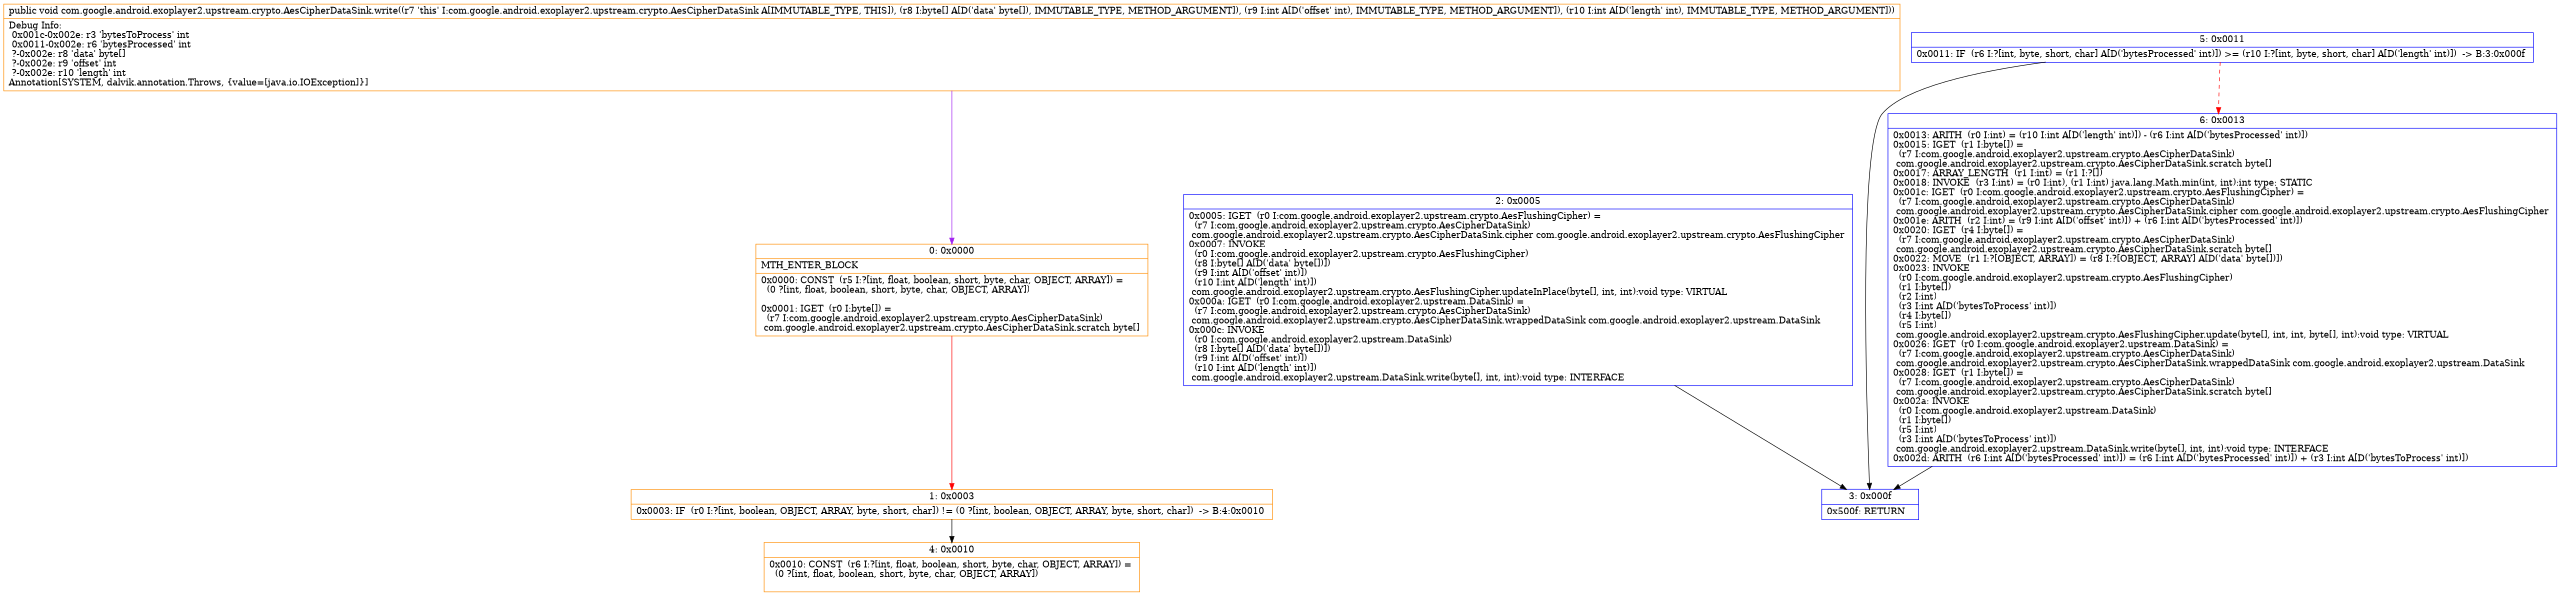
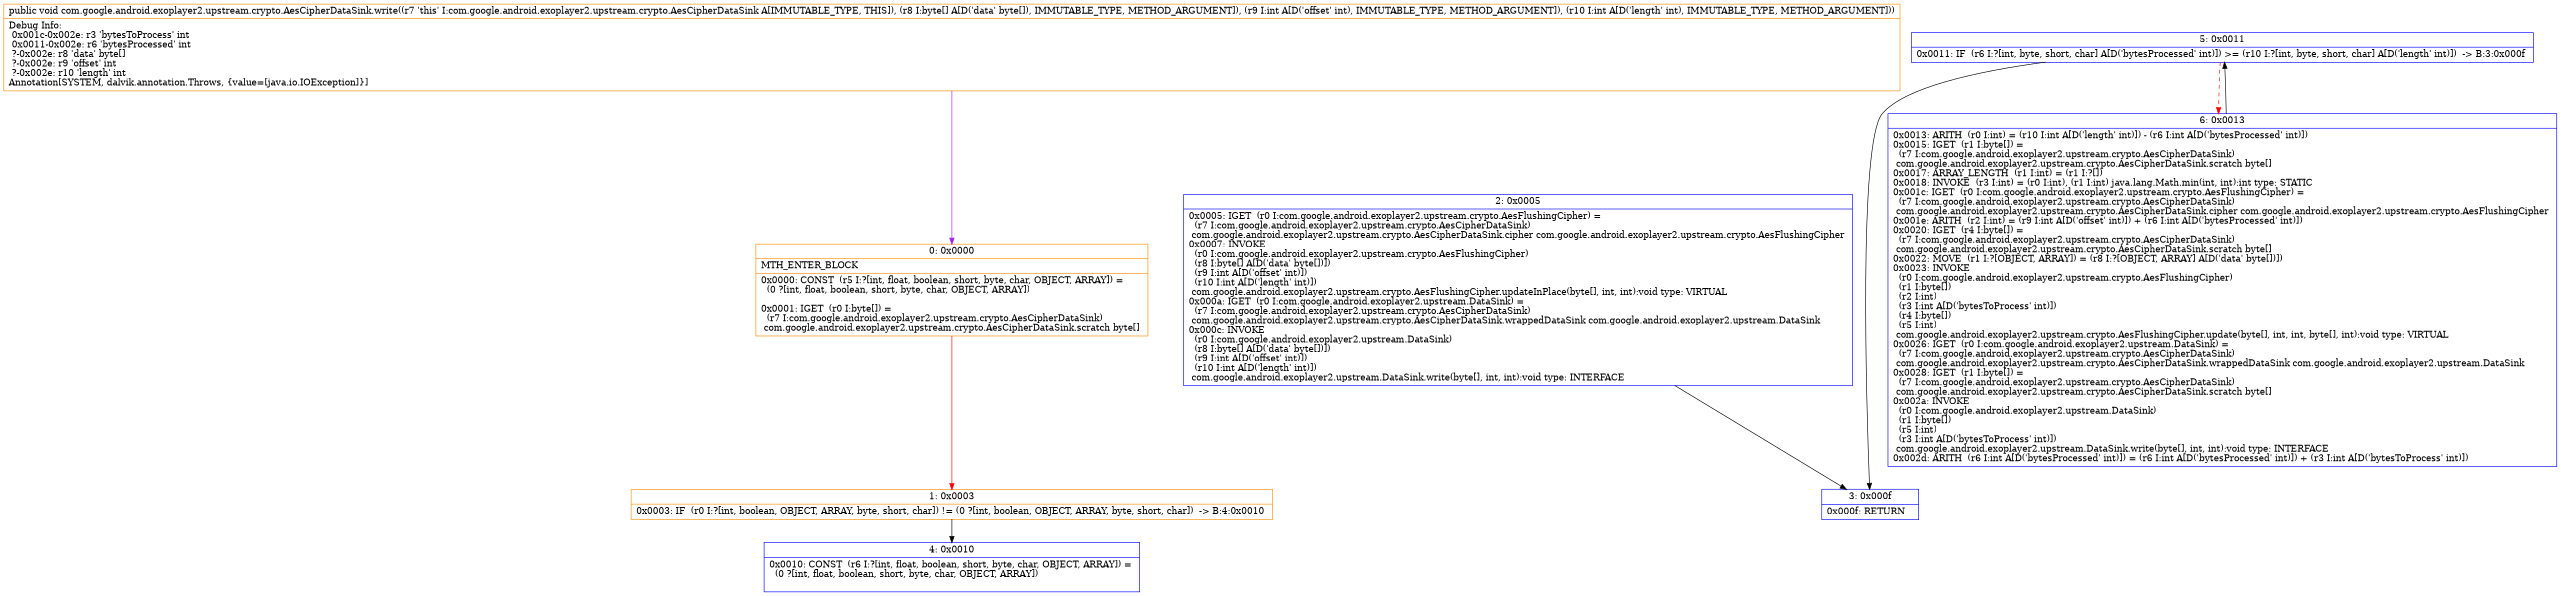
(1916, 476) -> (2226, 91)
(1870, 512) -> (1870, 512)
(952, 567) -> (952, 567)
